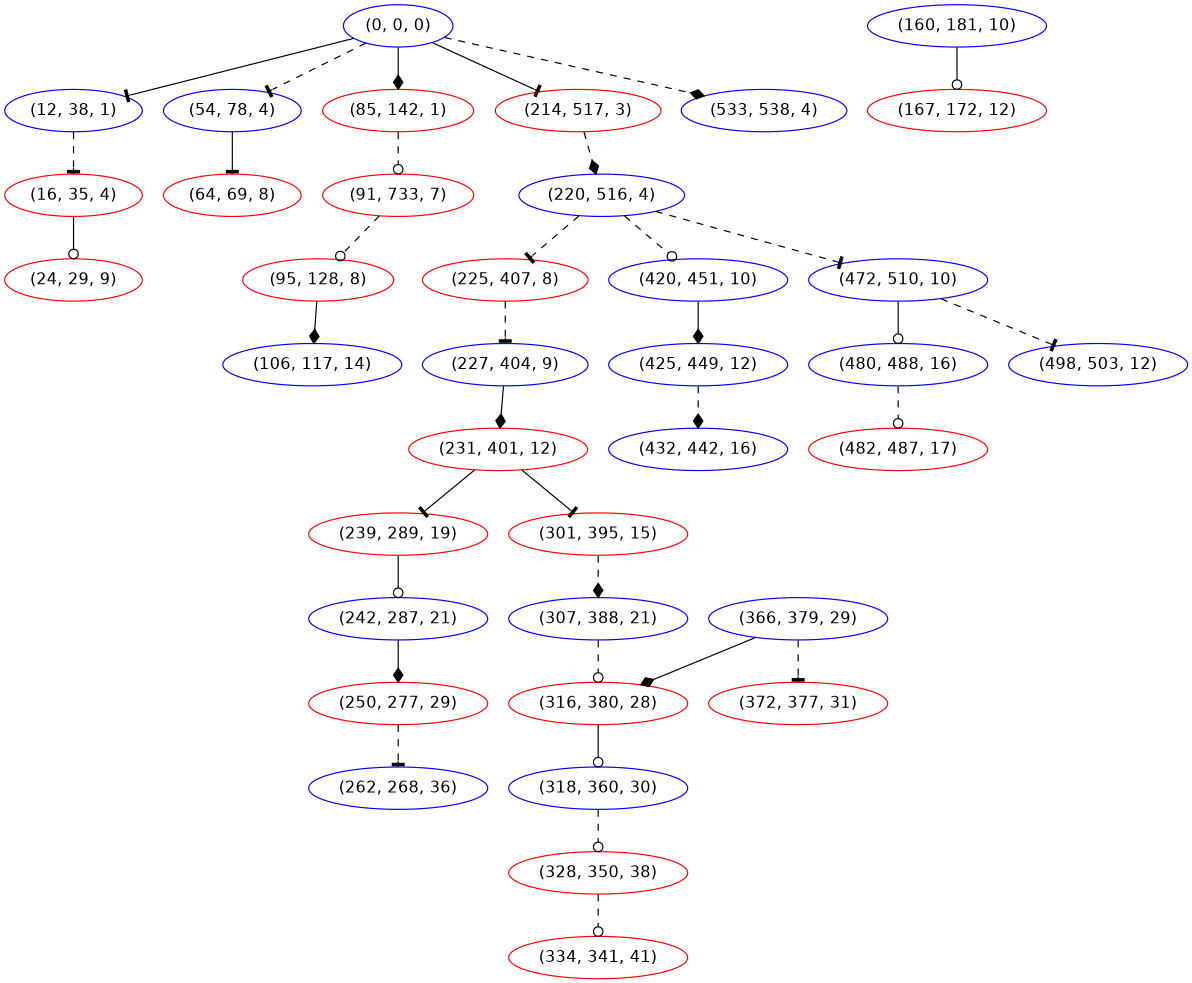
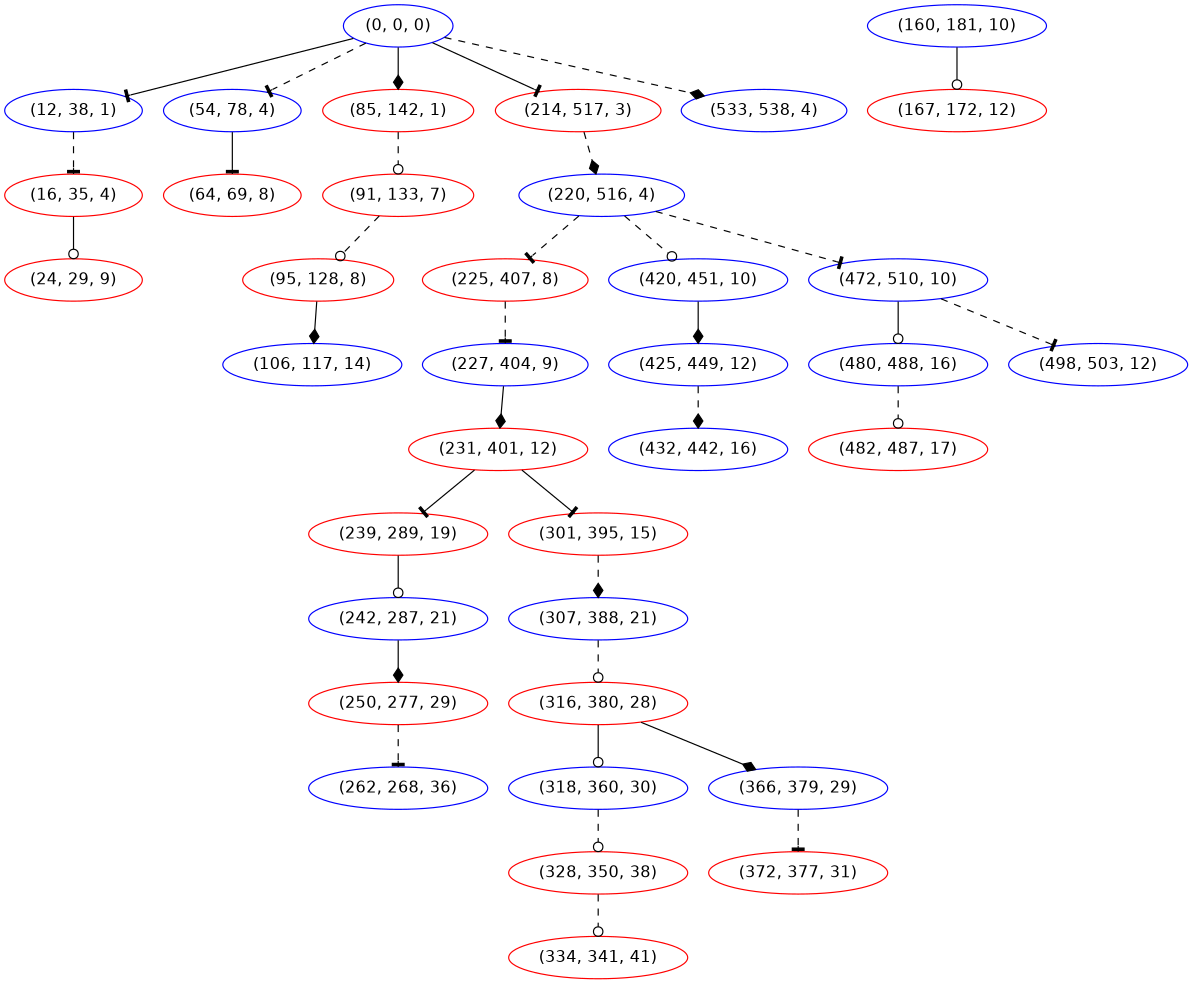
(398, 195) -> (398, 195)
(705, 658) -> (692, 743)
